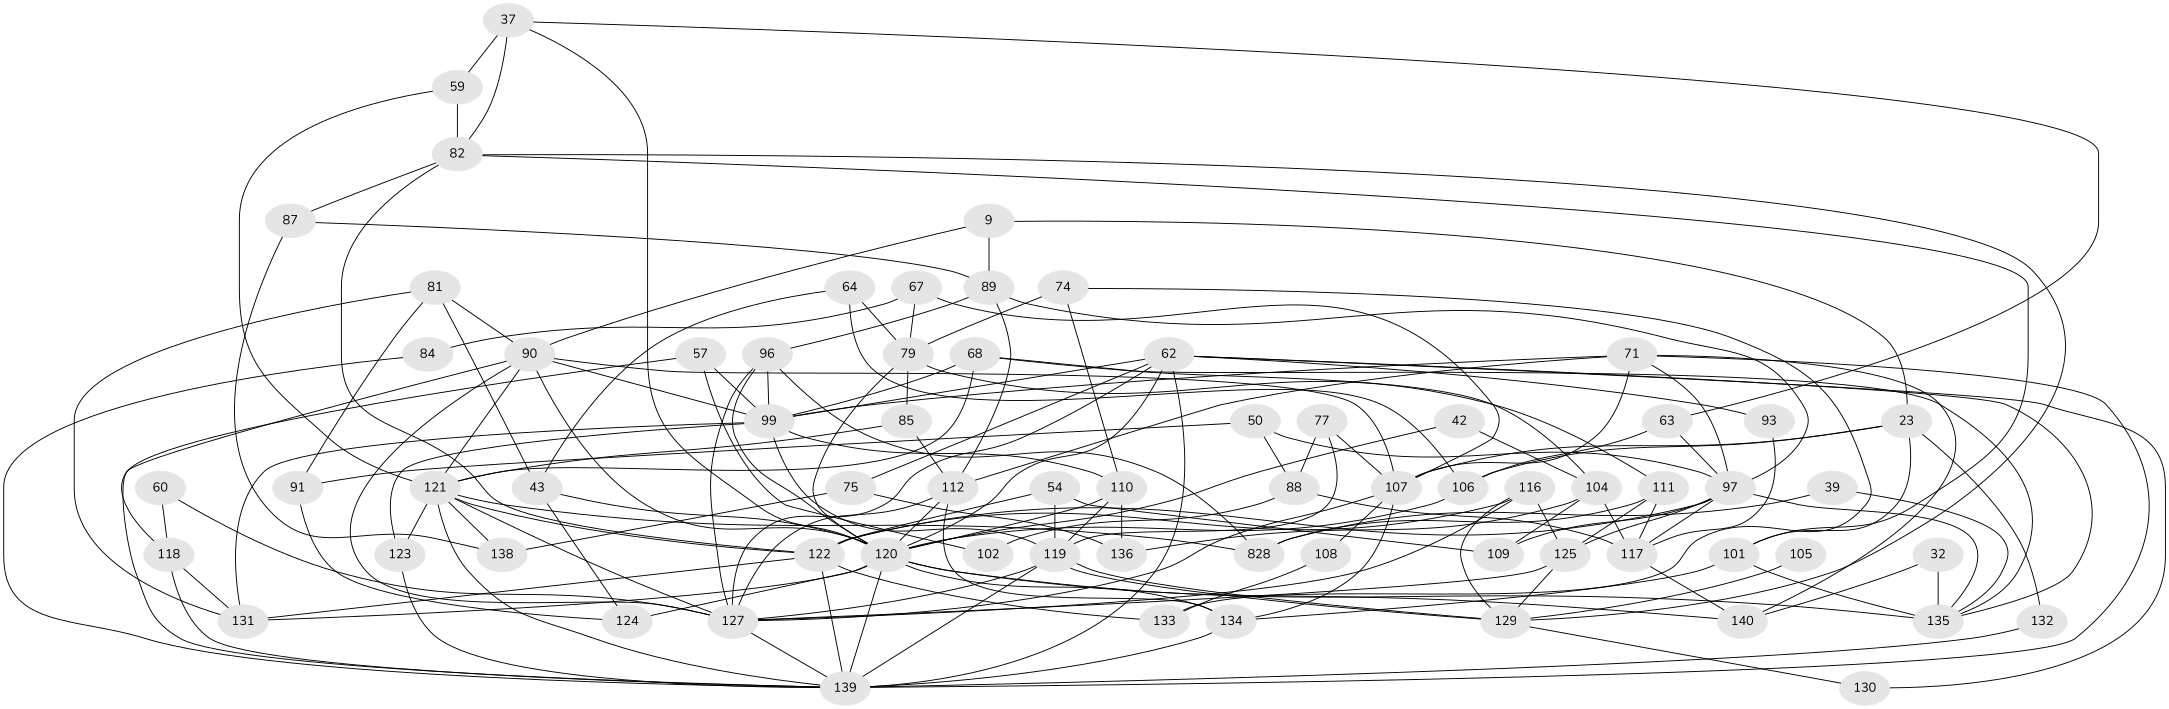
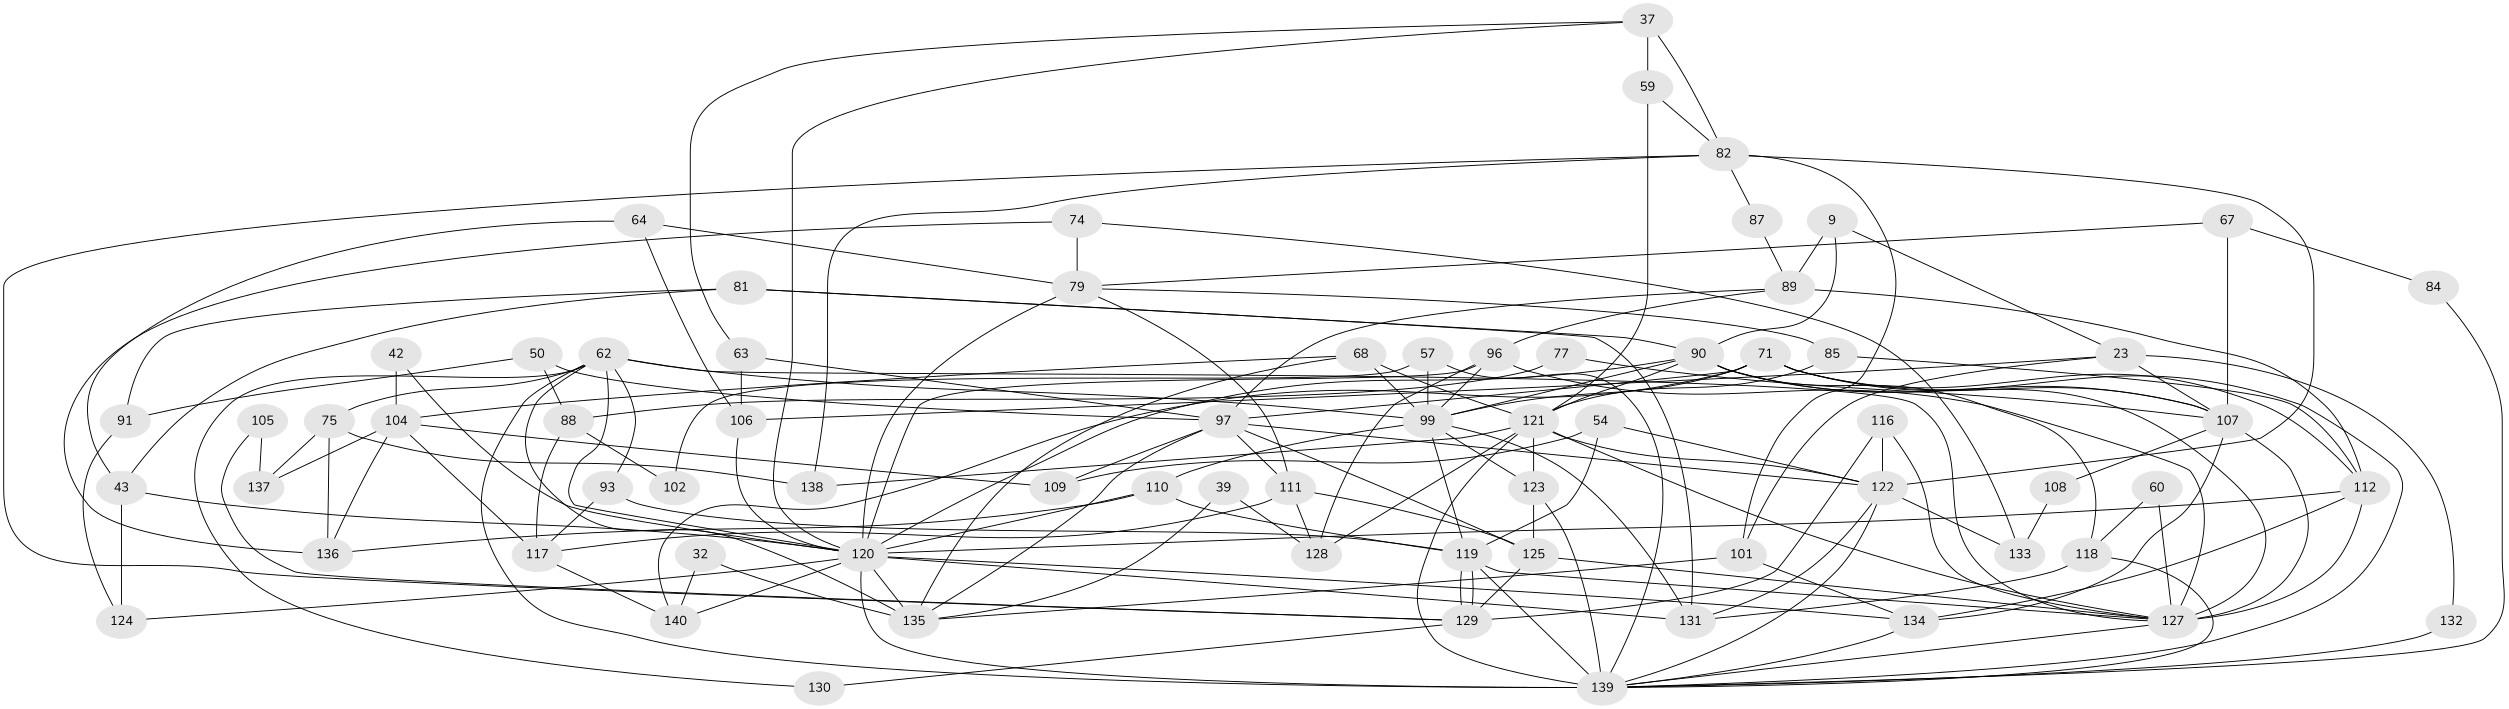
(1099, 409) -> (378, 270)
(245, 469) -> (1149, 189)
none -> (259, 488)
(1548, 521) -> (1534, 515)
(1681, 521) -> (1250, 448)
(1238, 530) -> (1034, 531)
(1259, 555) -> (1317, 555)
